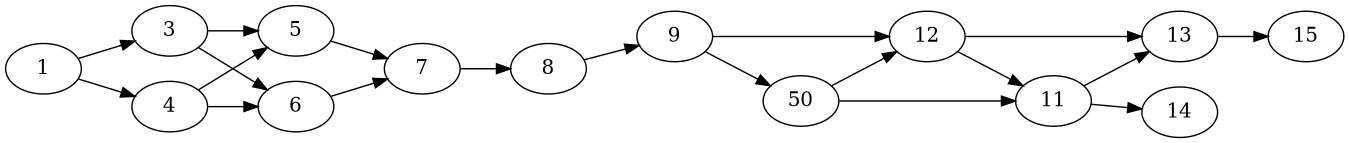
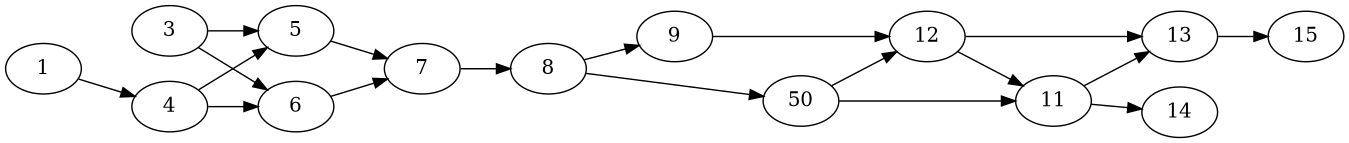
(100, 52) -> none
(732, 65) -> (668, 84)
